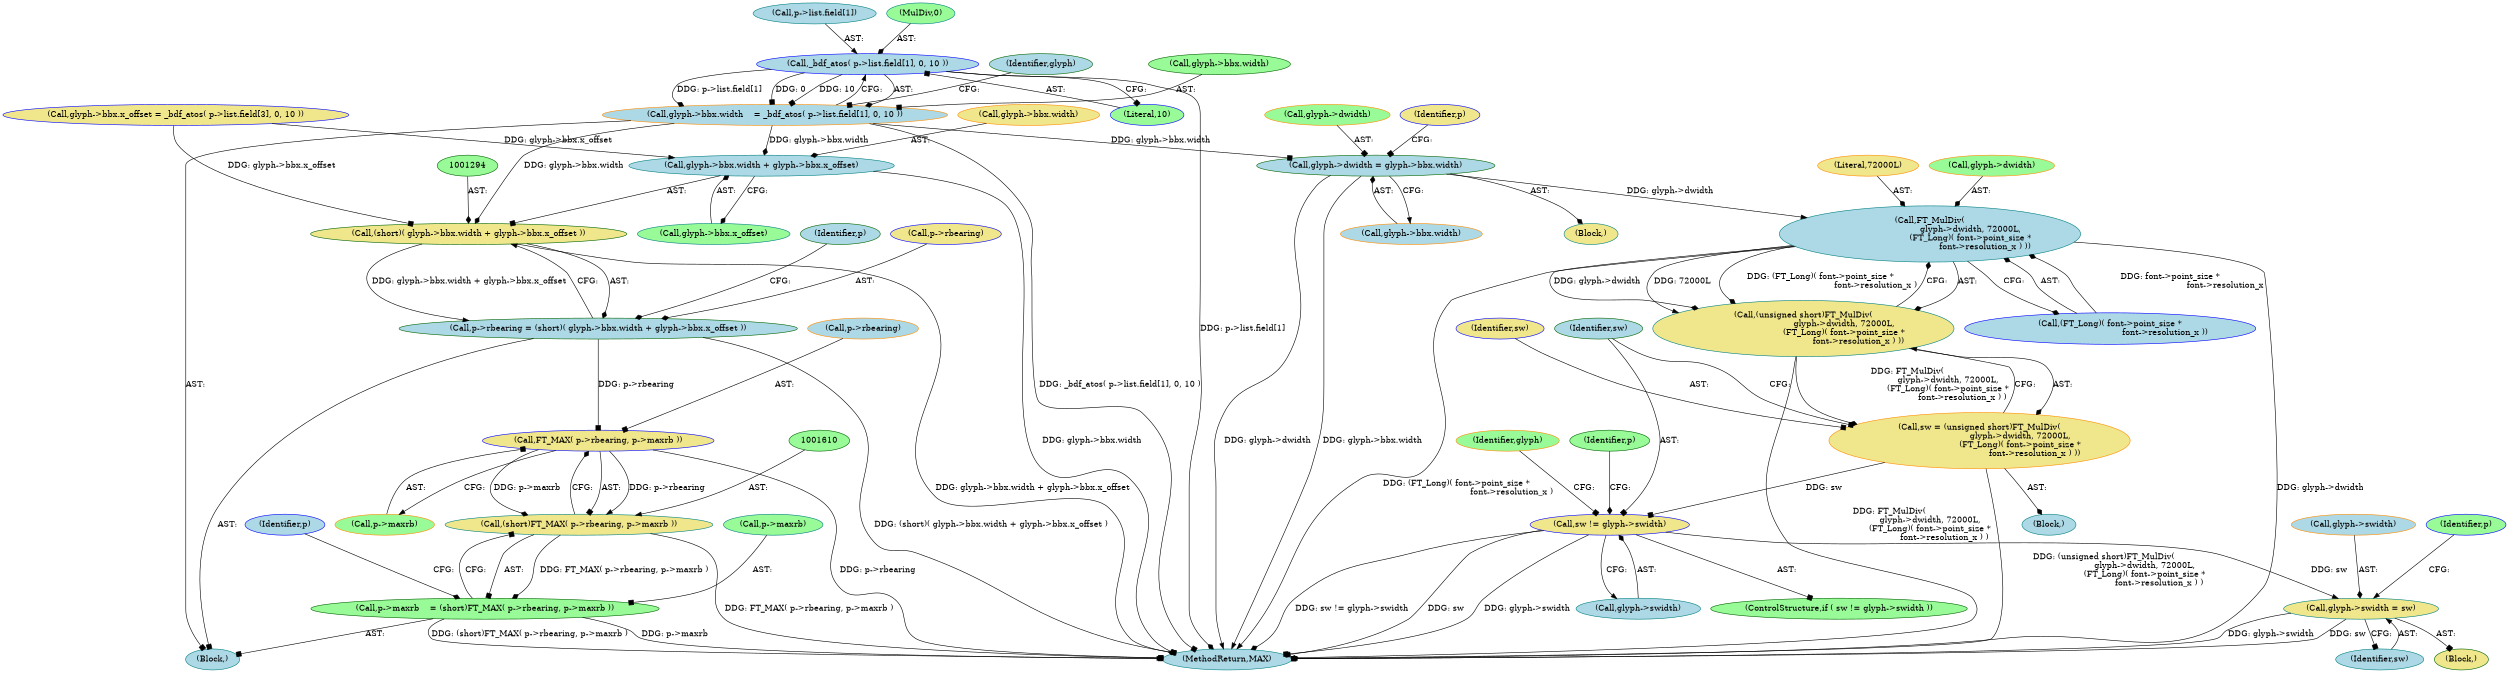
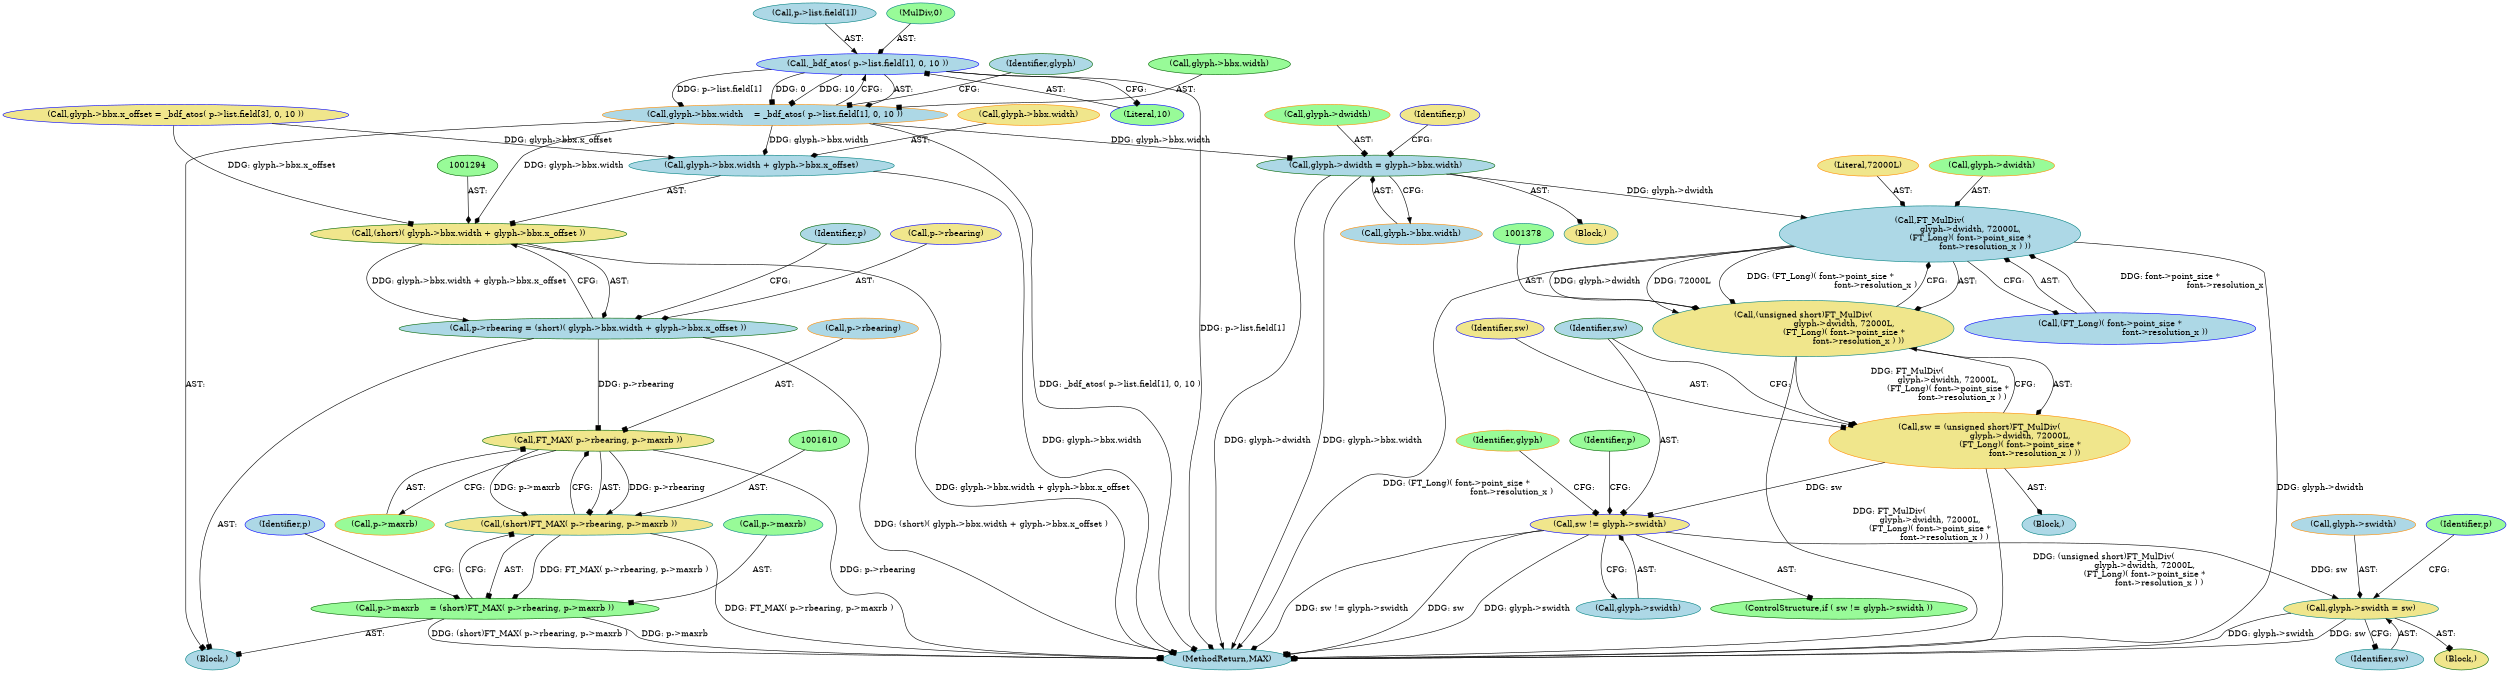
(714, 234) -> none
none -> (1523, 234)
(598, 441) -> (598, 441)
